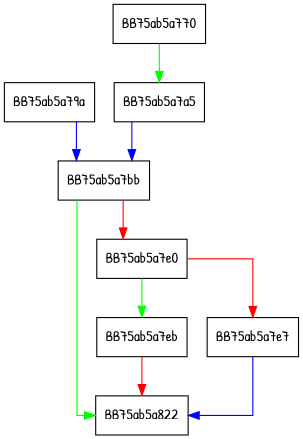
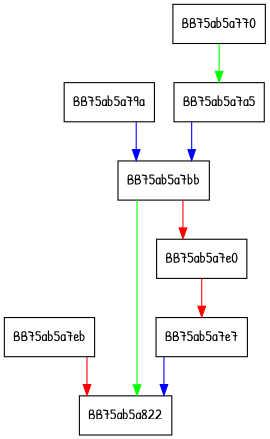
(142, 292) -> none
